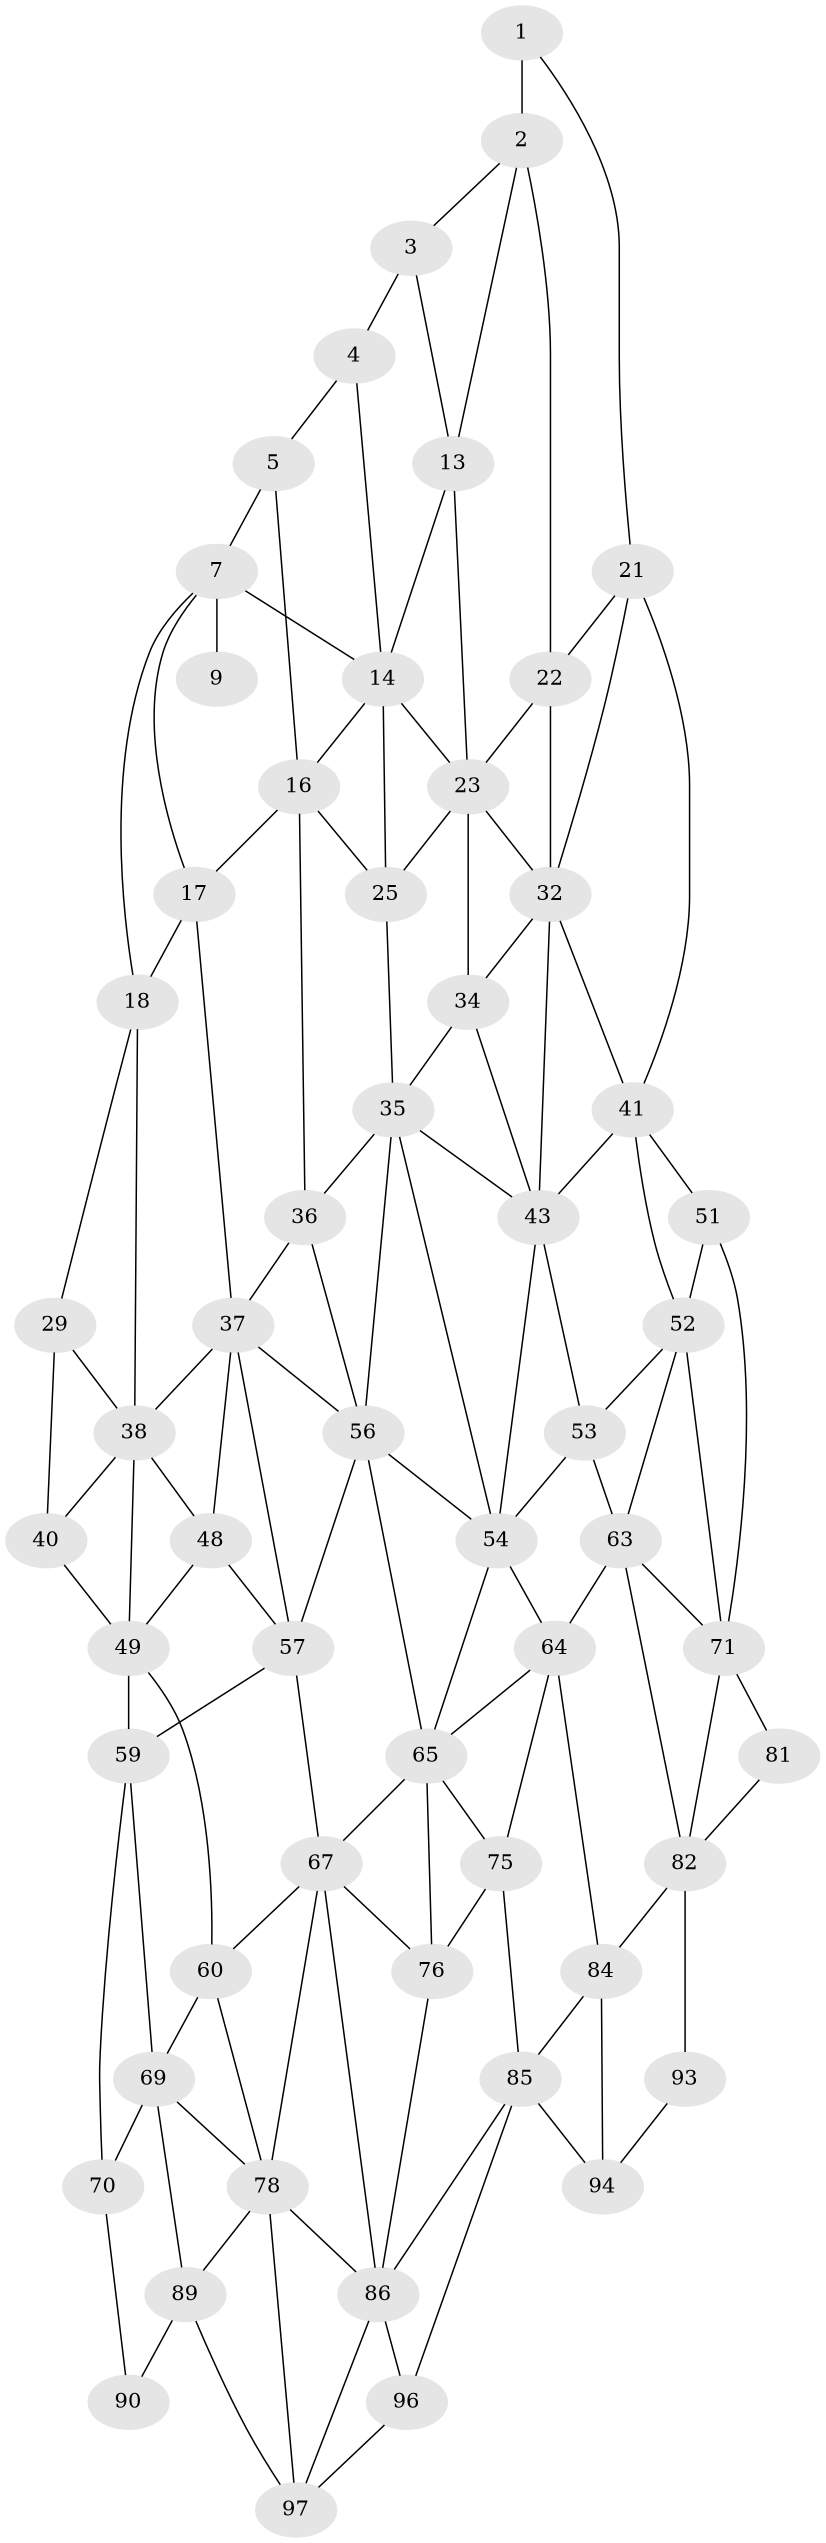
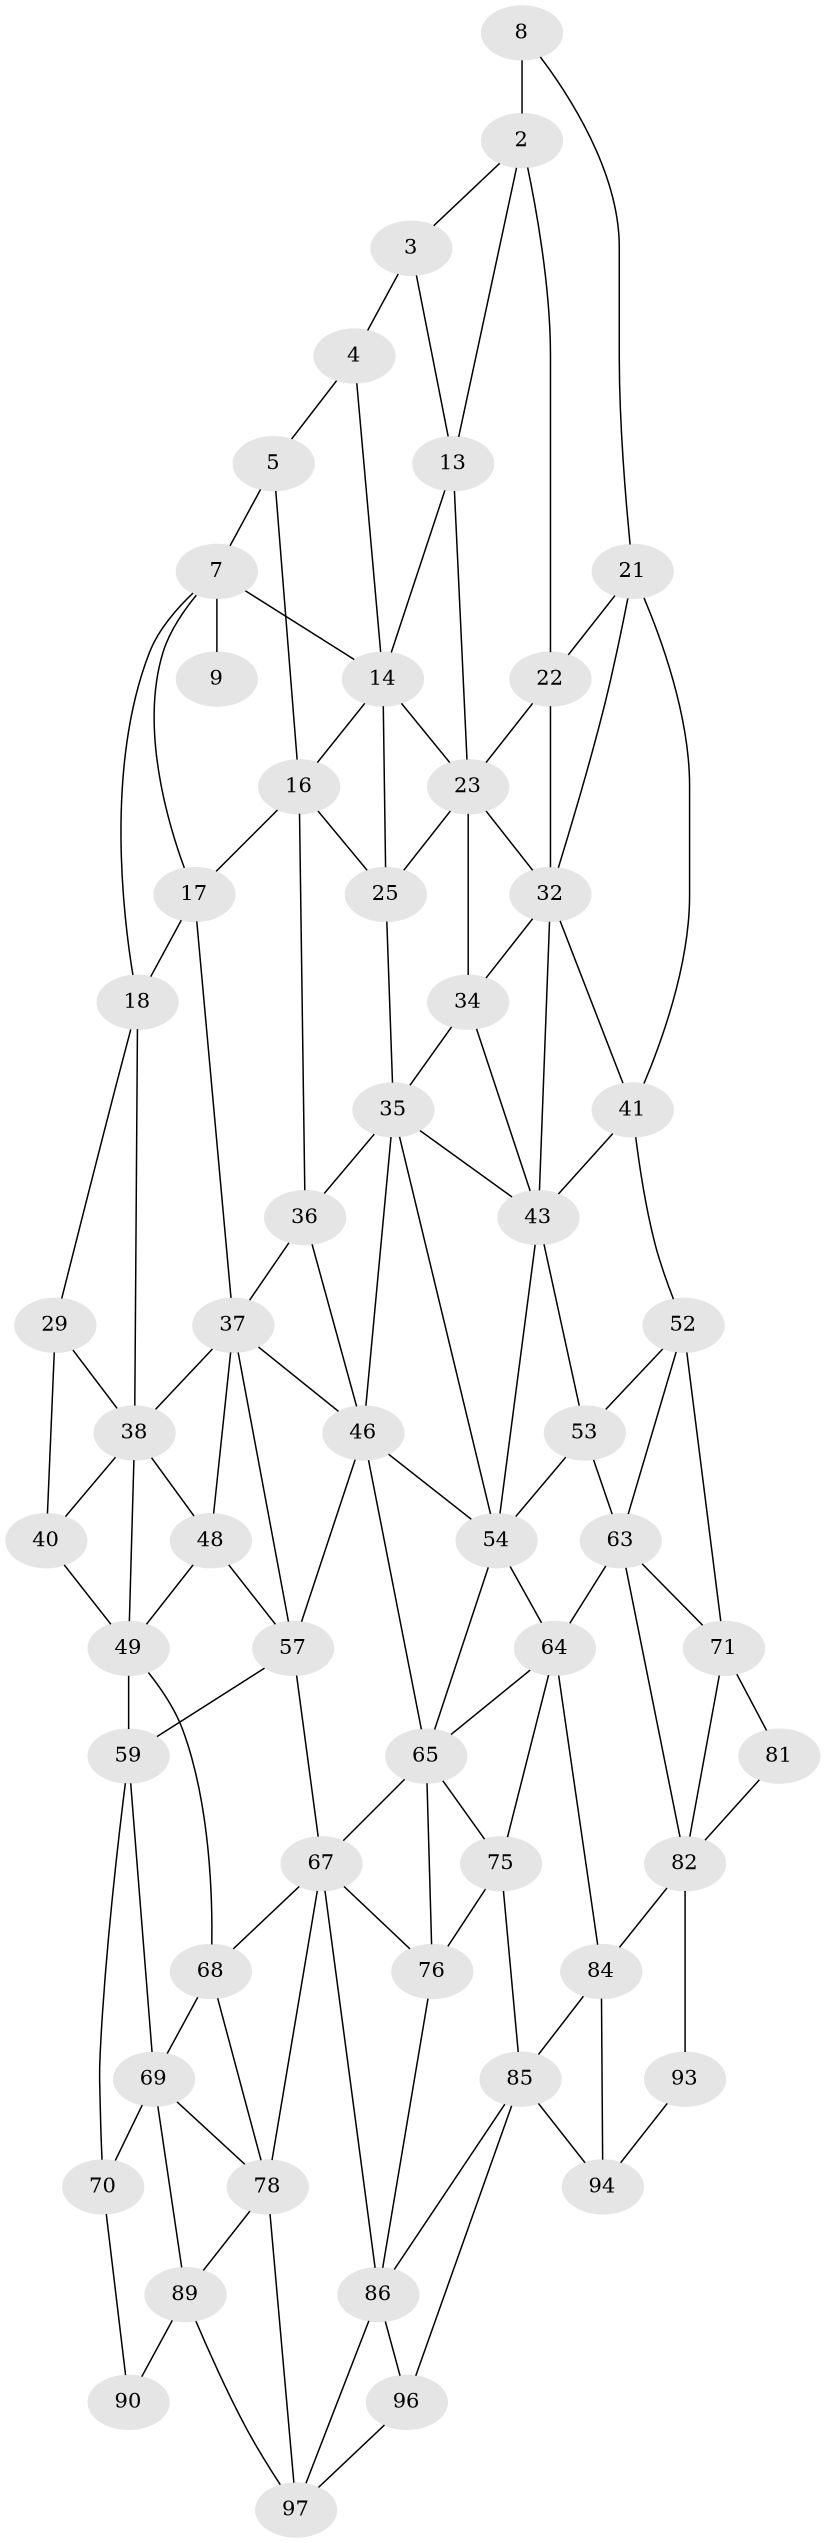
(522, 33) -> (522, 33)
(709, 1218) -> none
(363, 1433) -> (363, 1433)
(211, 1972) -> (211, 1972)
(323, 2241) -> none
